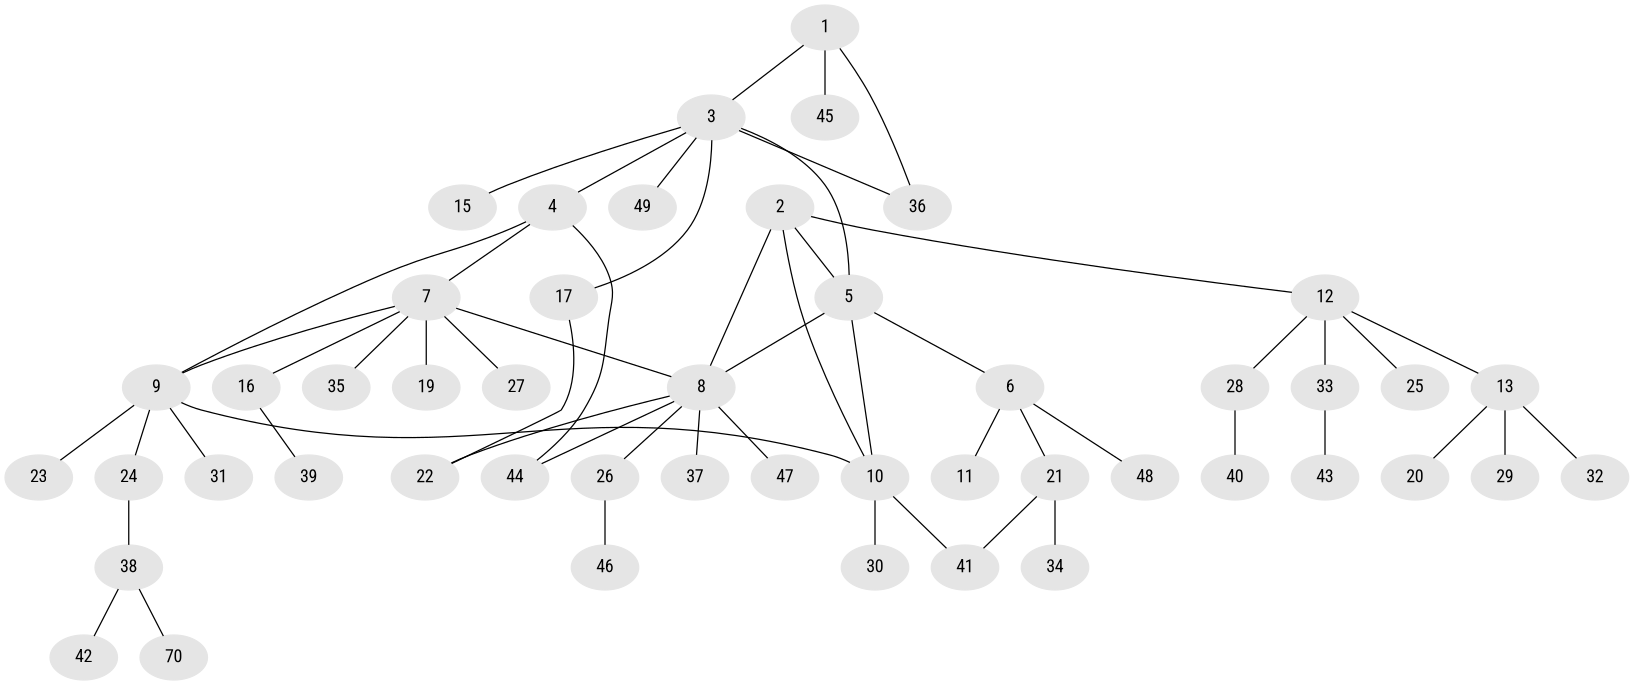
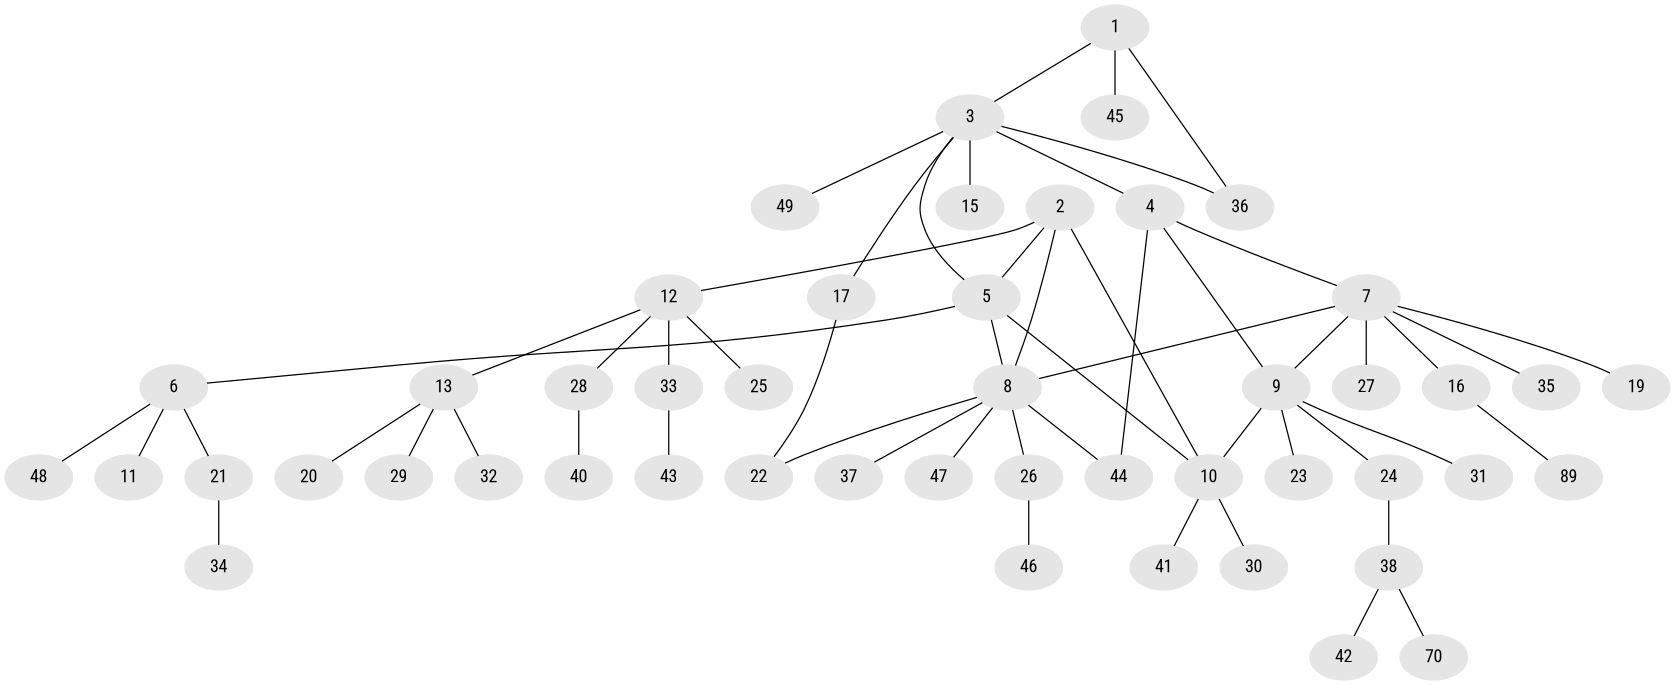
(309, 478) -> (1569, 478)
(1010, 522) -> none
